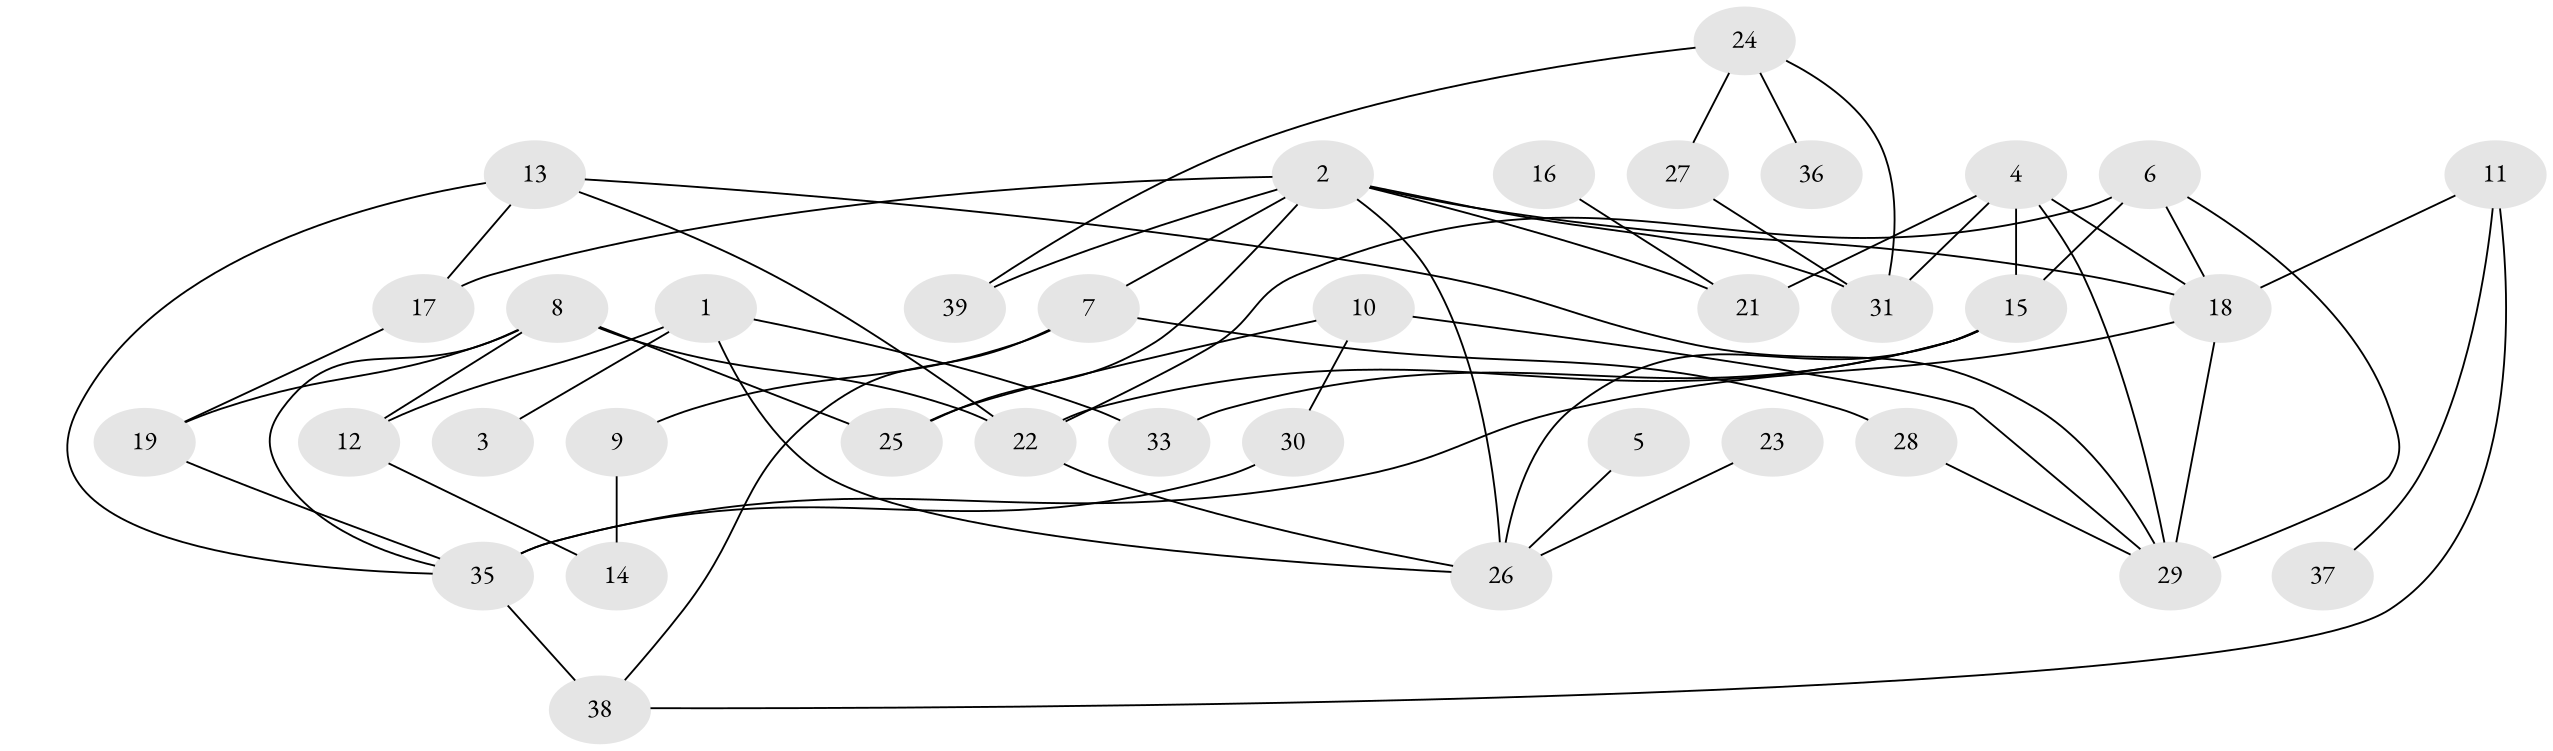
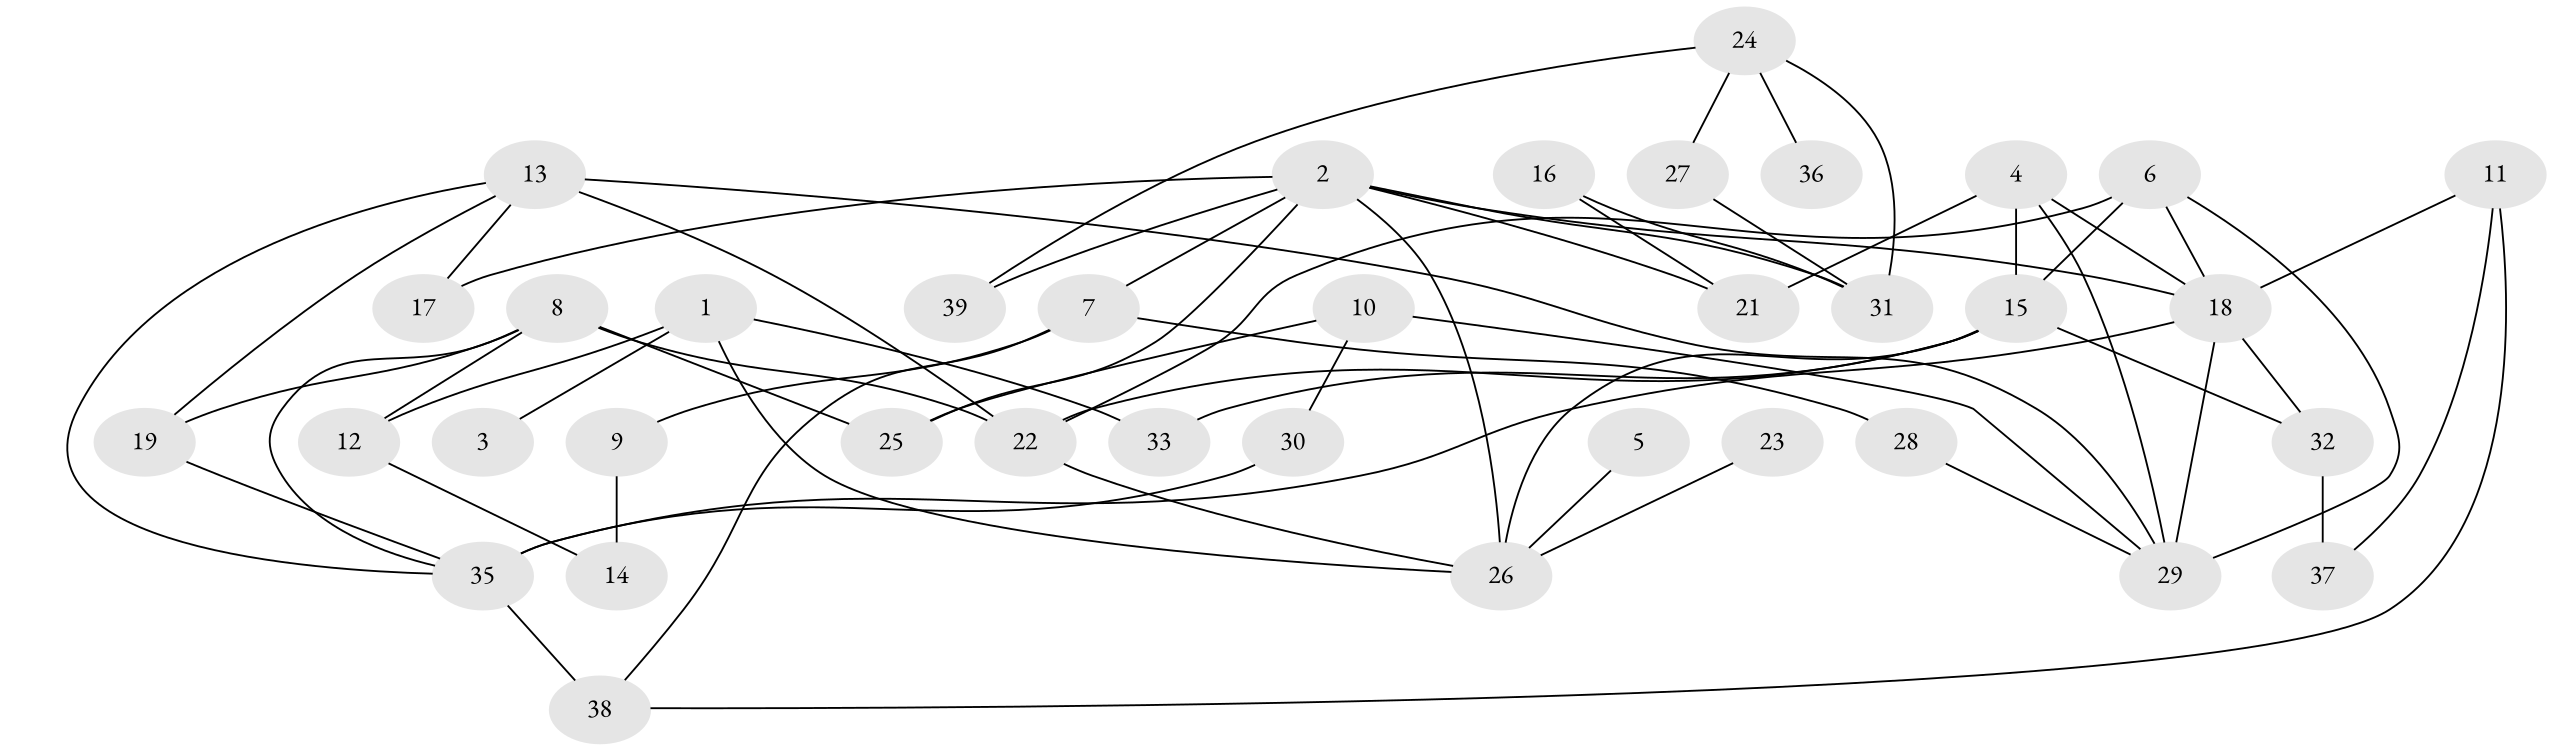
(1949, 241) -> (1713, 242)
(284, 375) -> (328, 295)
none -> (2323, 442)
